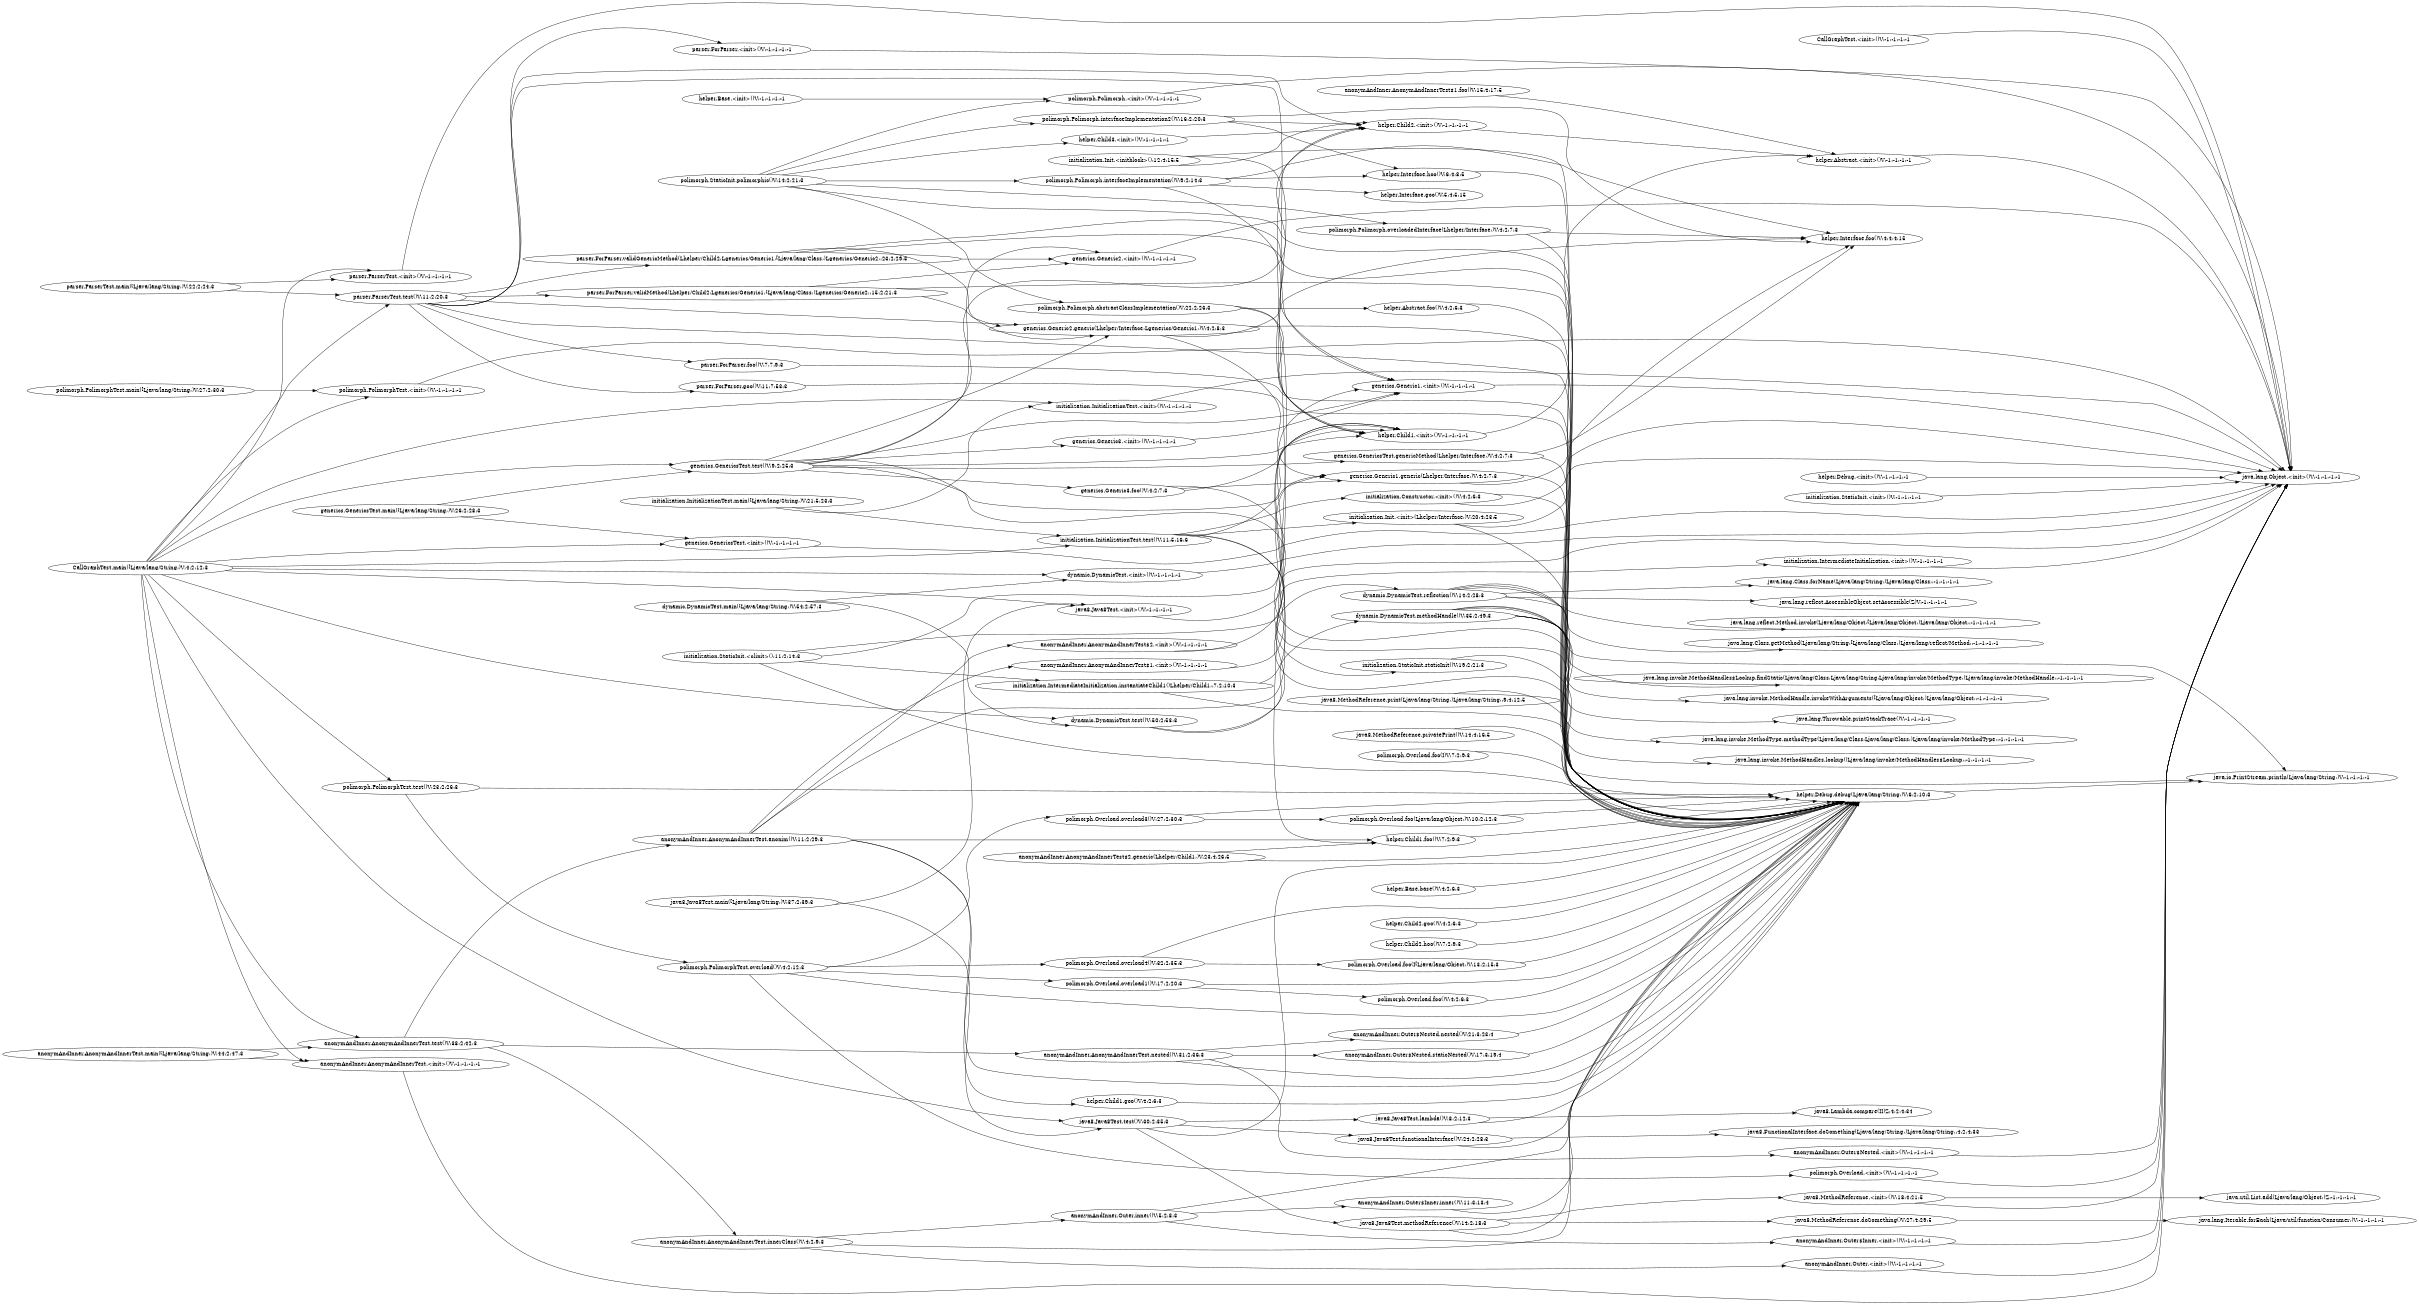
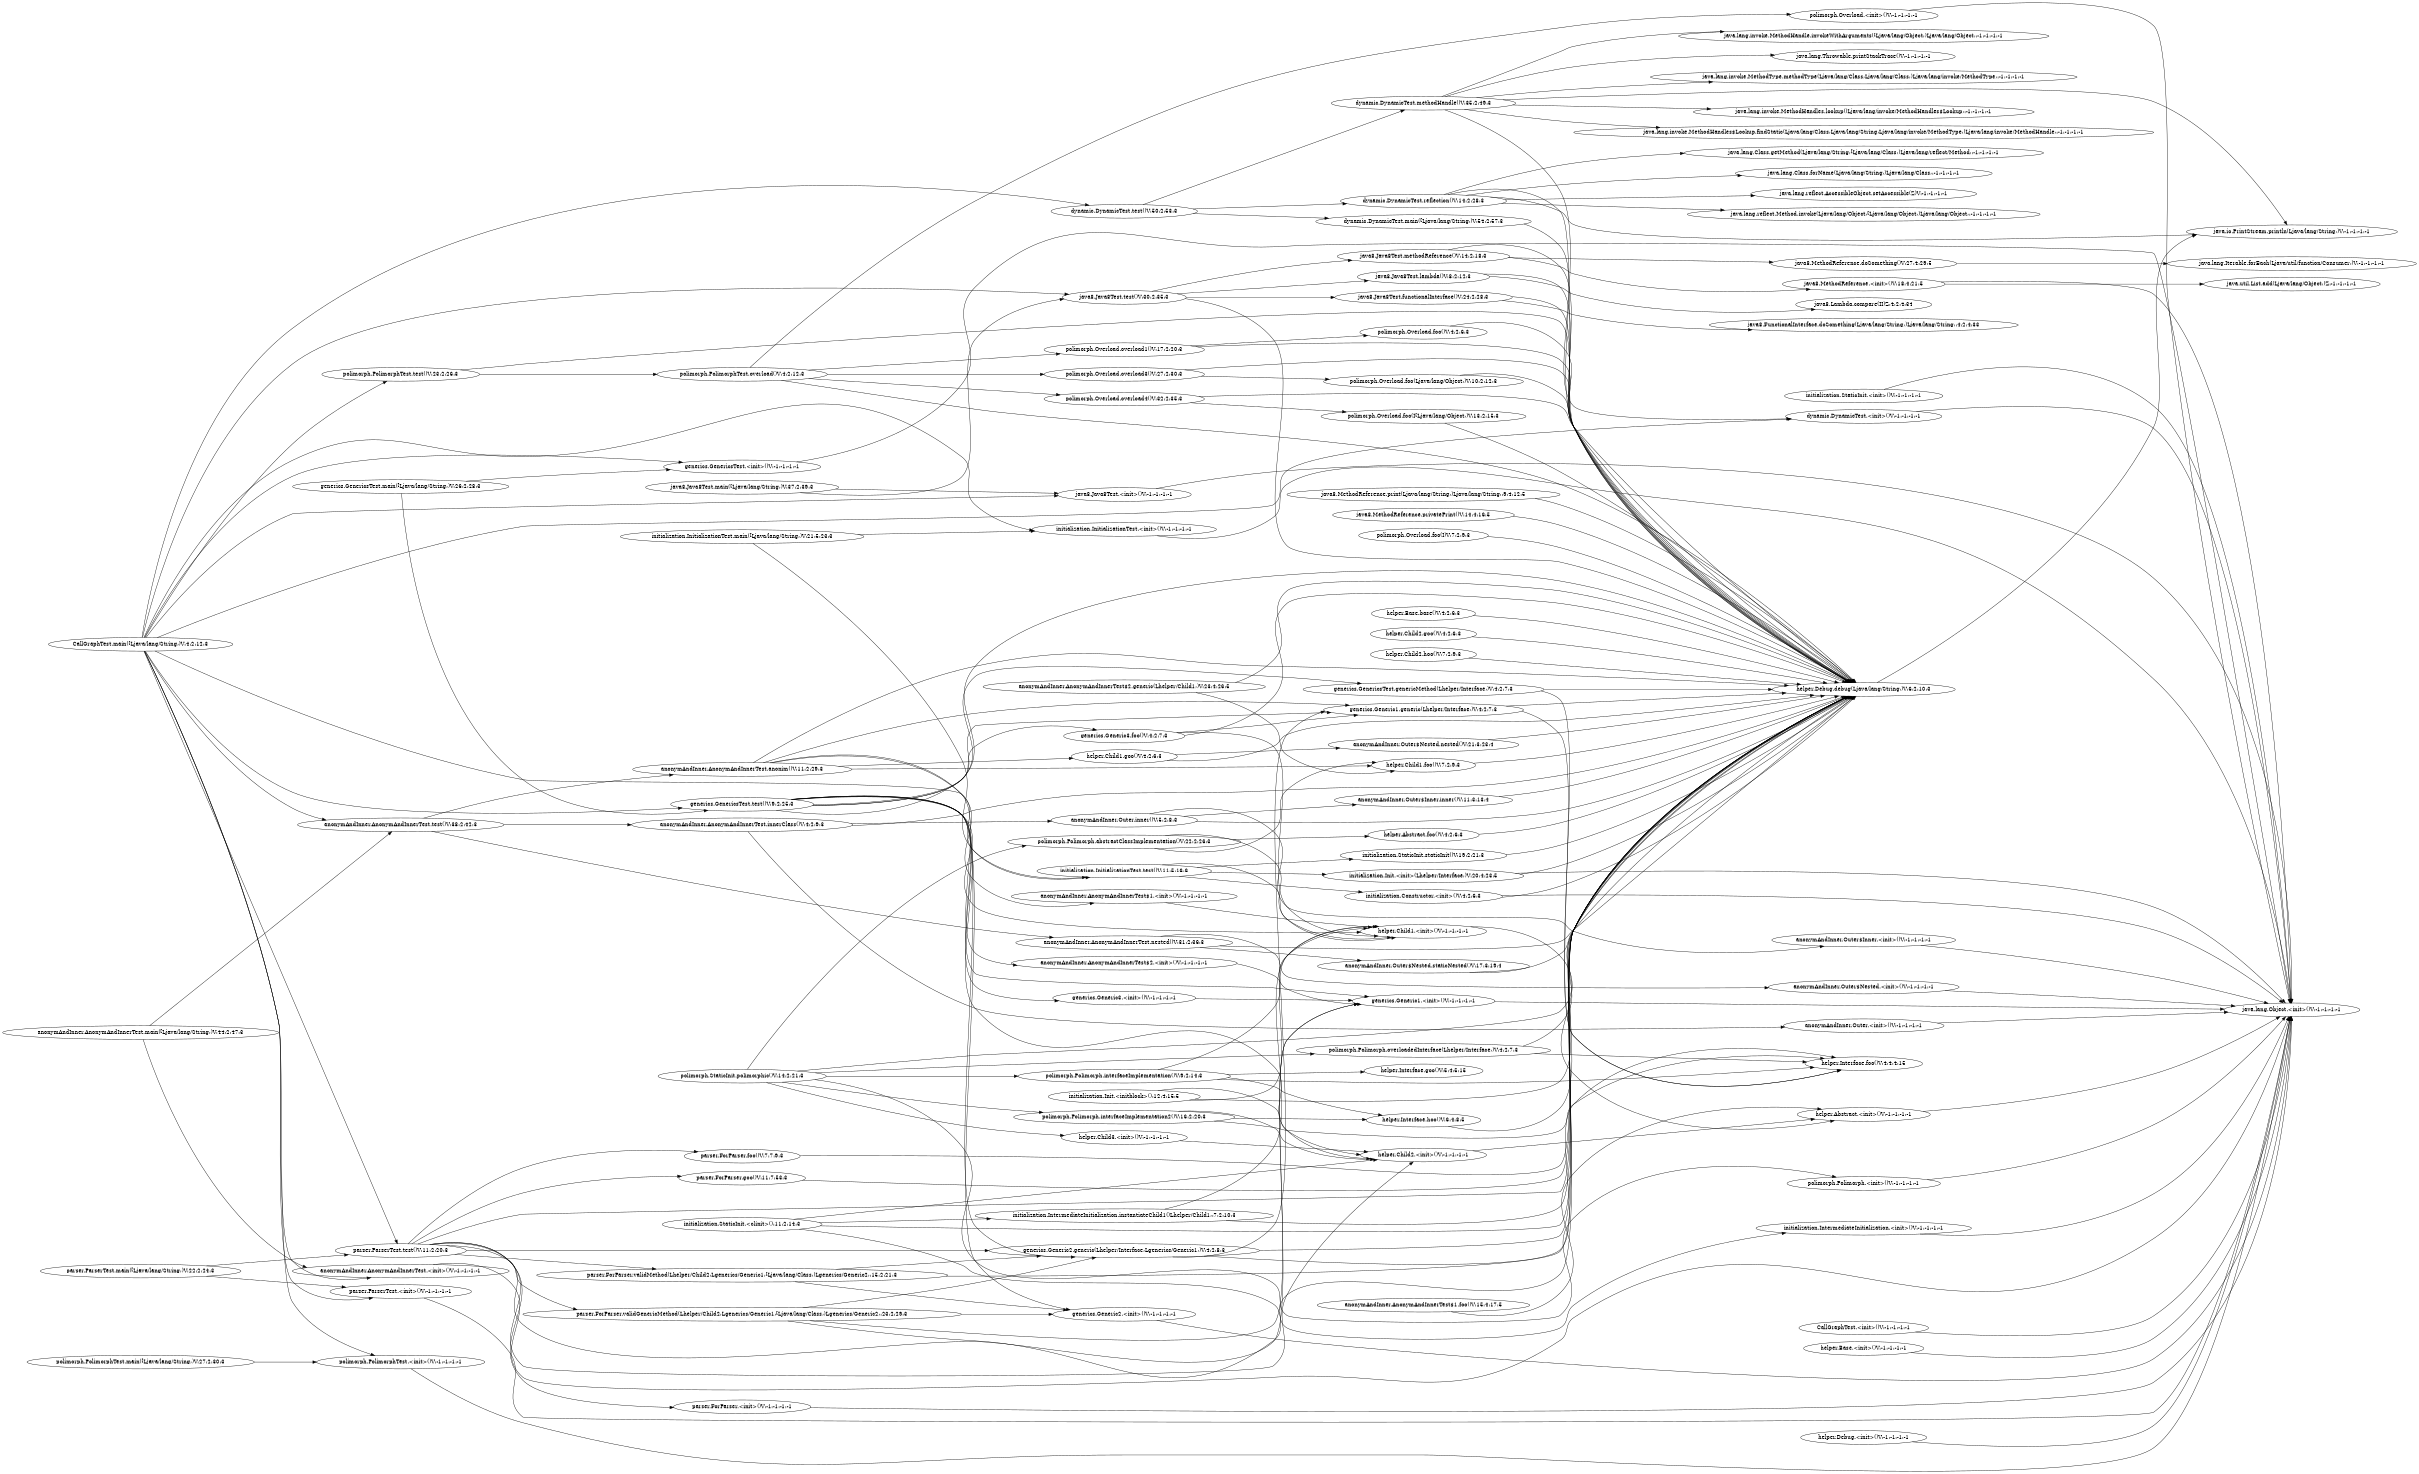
(923, 99) -> (2194, 1301)
(956, 642) -> (1259, 216)
(1501, 677) -> none
(1274, 1045) -> (1247, 752)
